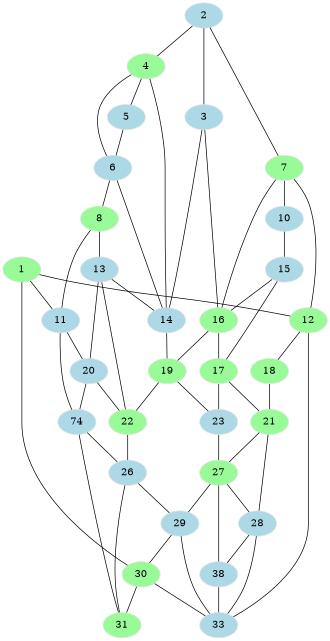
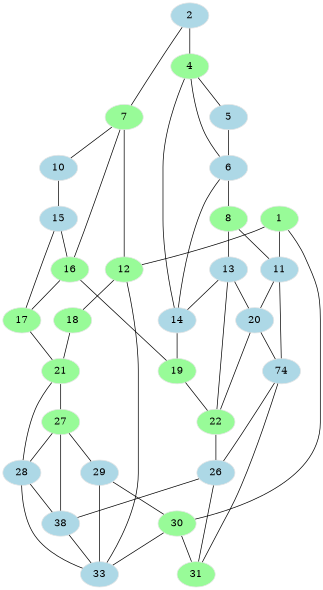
(204, 117) -> none
(219, 422) -> none
(154, 498) -> (144, 496)
